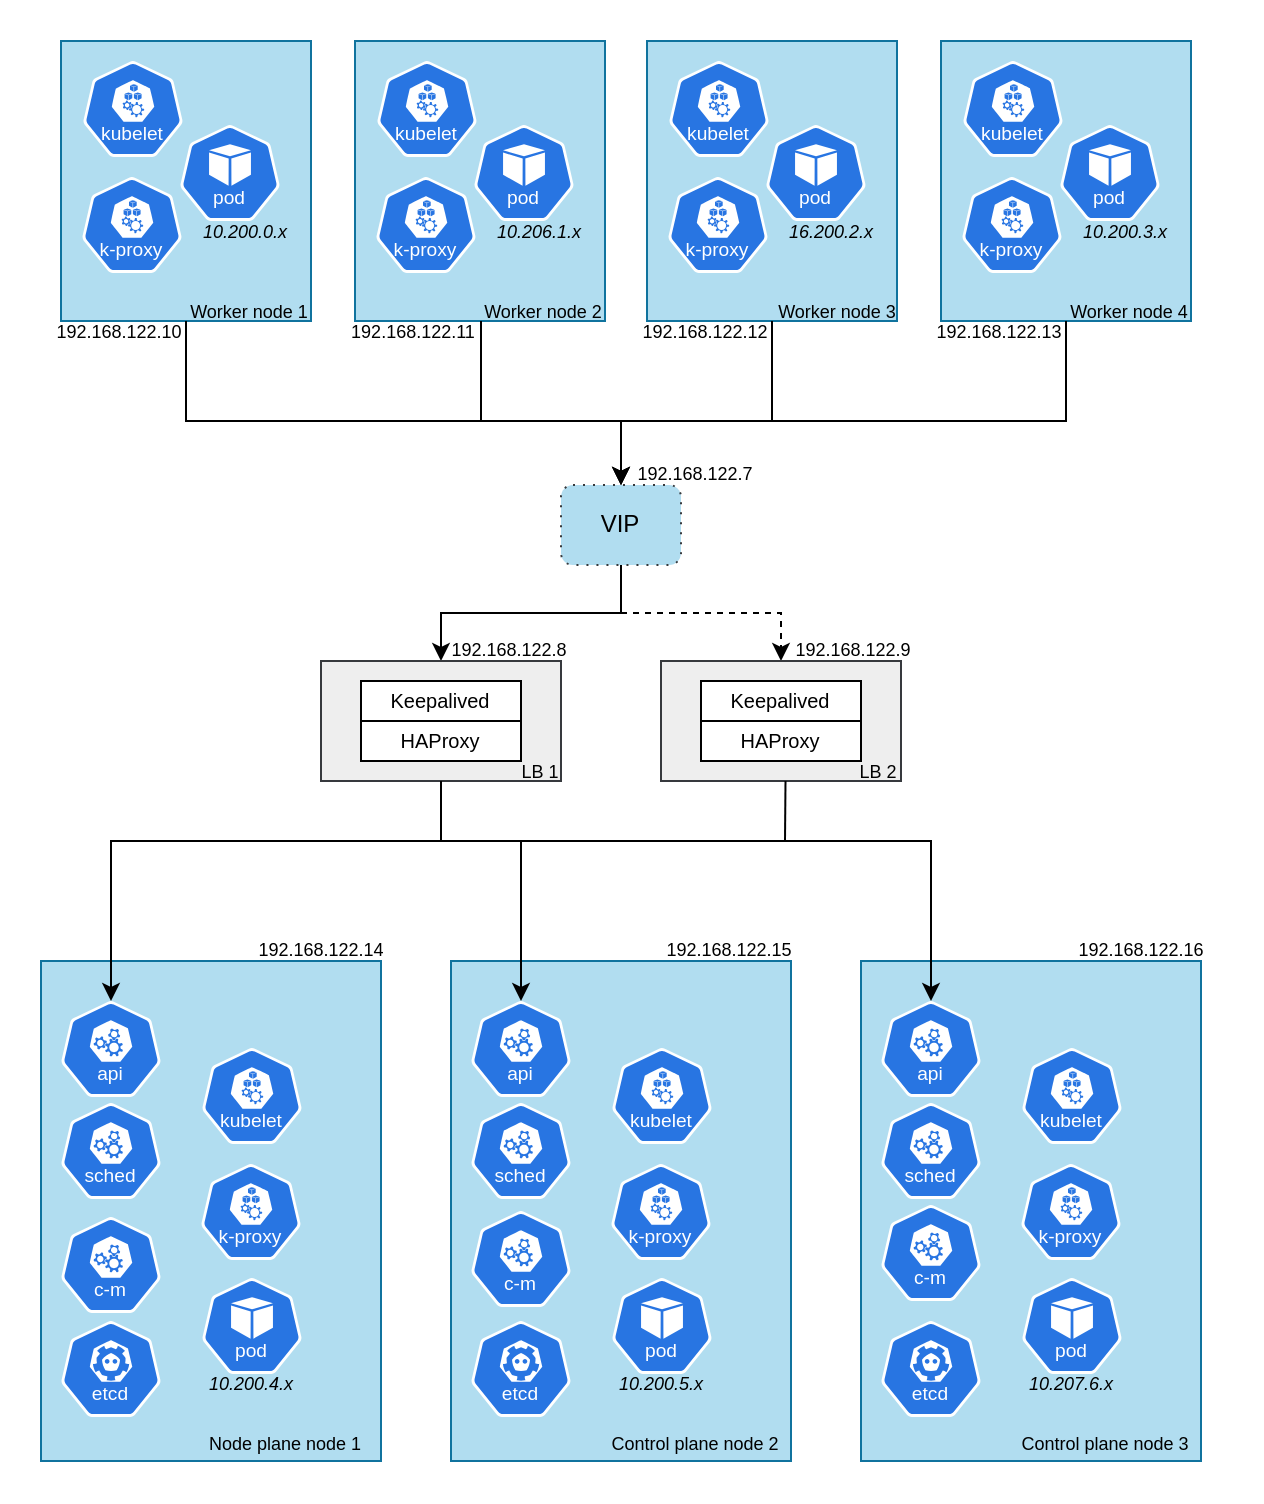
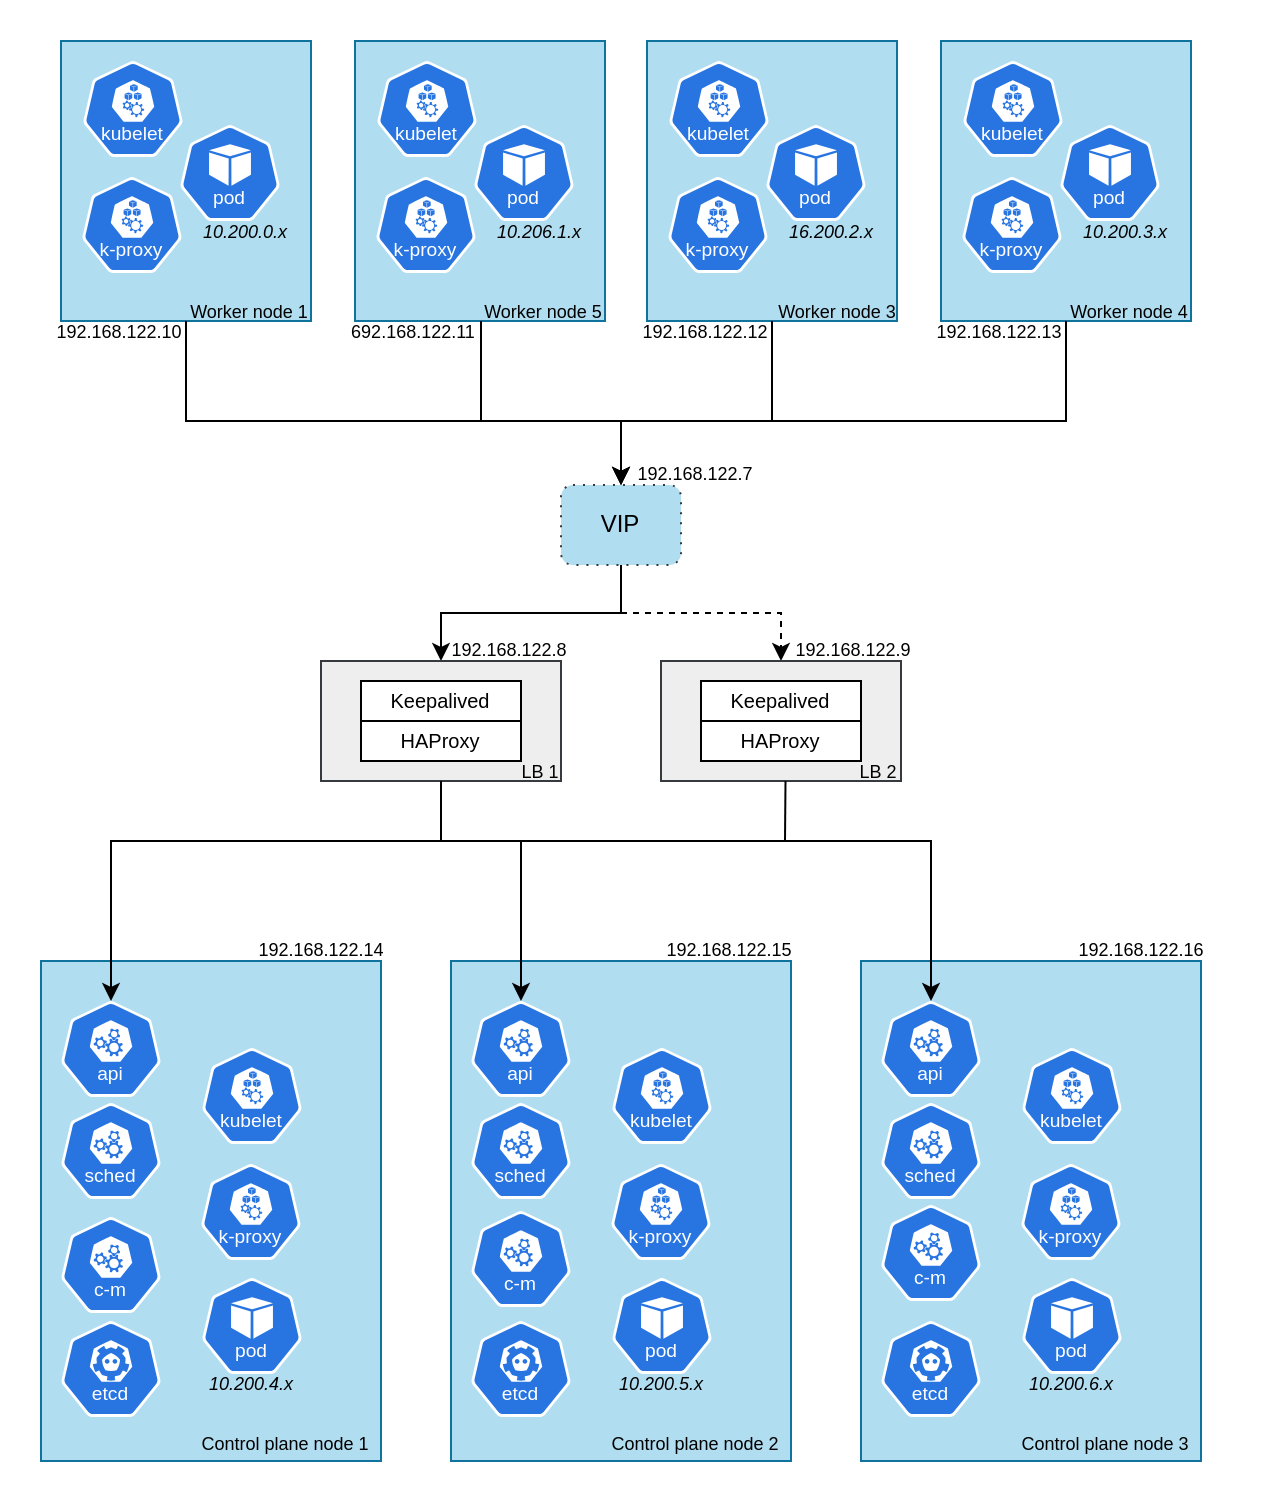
(544, 313) -> (544, 313)
(414, 333) -> (414, 333)
(1072, 1385) -> (1072, 1385)
(286, 1445) -> (286, 1445)
